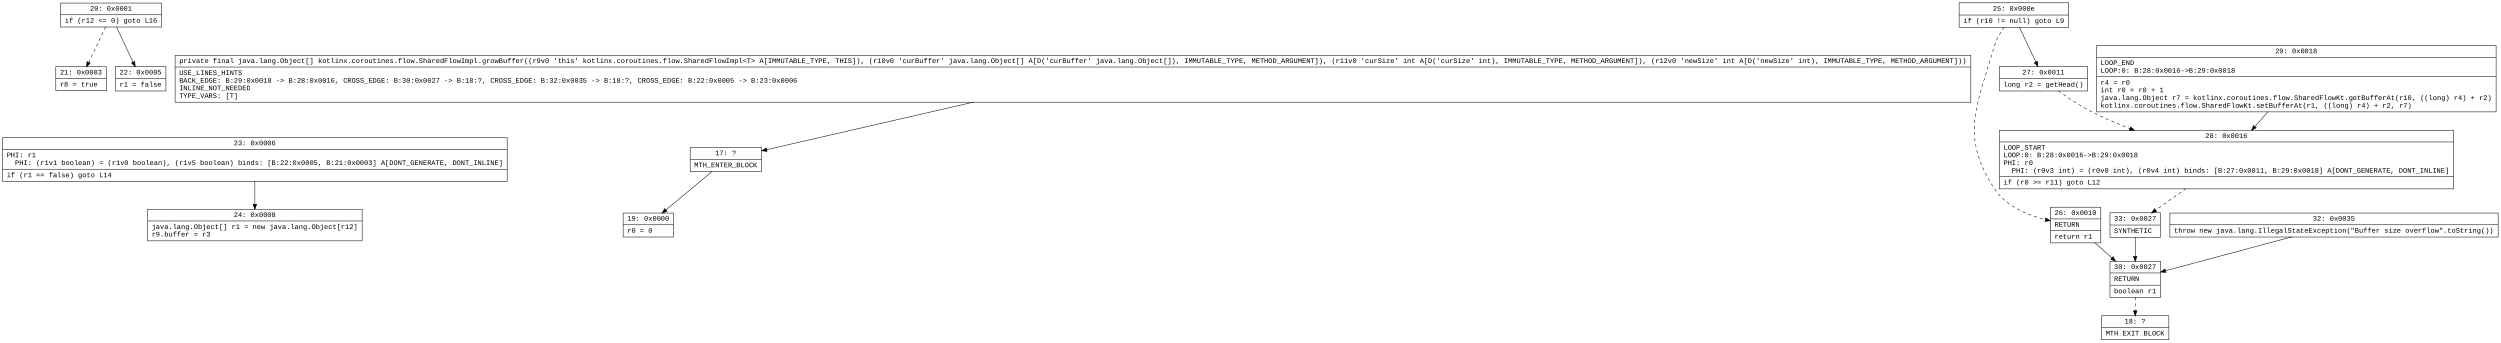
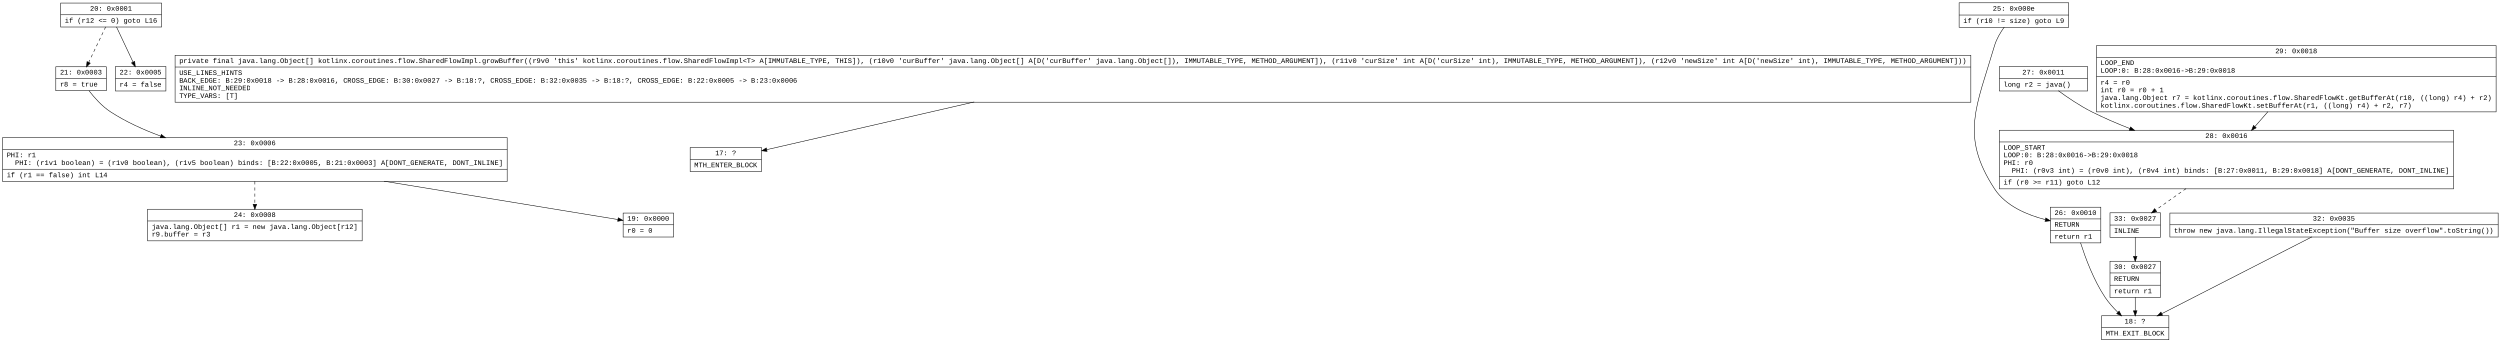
(2014, 21) -> (2014, 21)
(2028, 45) -> none
(141, 85) -> (141, 85)
(2043, 85) -> (2037, 85)
(2093, 112) -> (2093, 112)
none -> (121, 118)
(1975, 138) -> (1975, 138)
(59, 175) -> (57, 175)
(689, 191) -> (501, 200)
(255, 193) -> (255, 193)
(2133, 231) -> (2127, 231)
(2103, 250) -> (2095, 280)
(2229, 254) -> (2237, 275)
(2135, 291) -> (2133, 291)
(2135, 304) -> (2135, 304)
